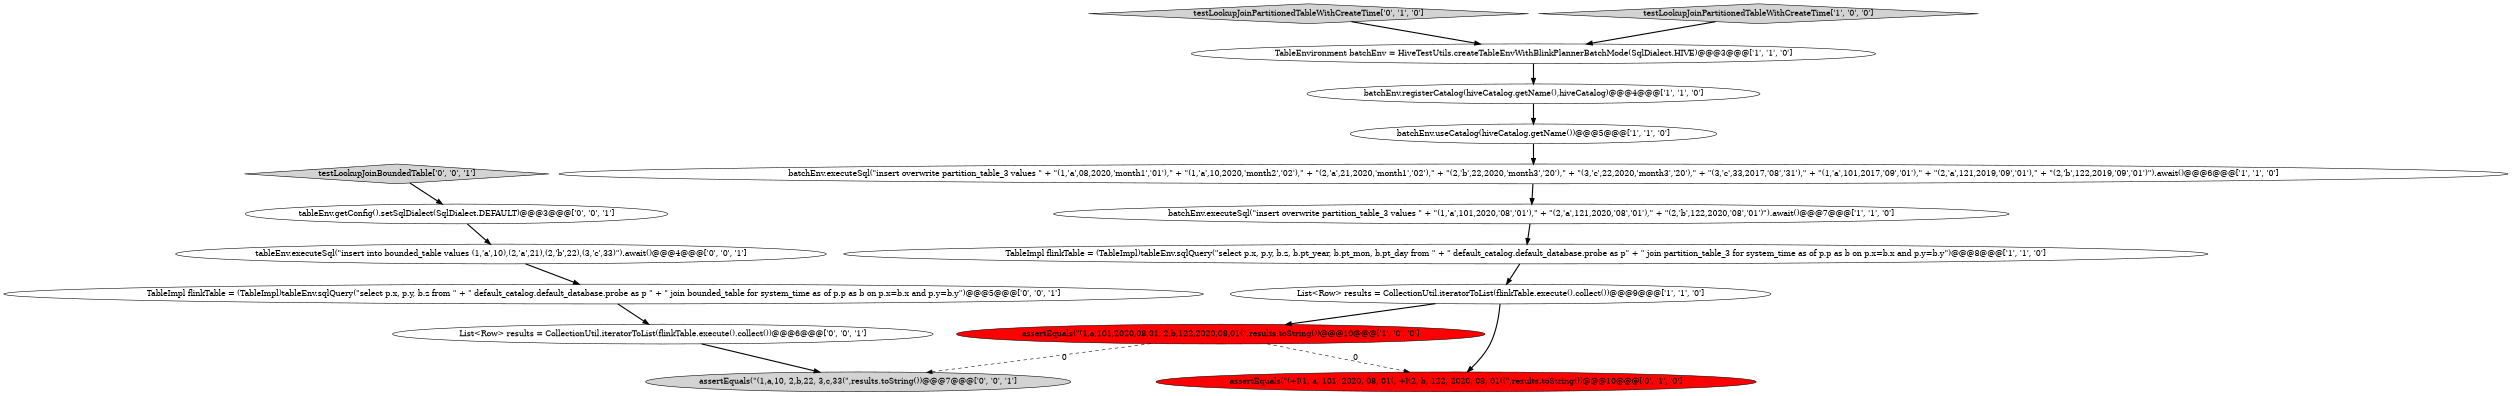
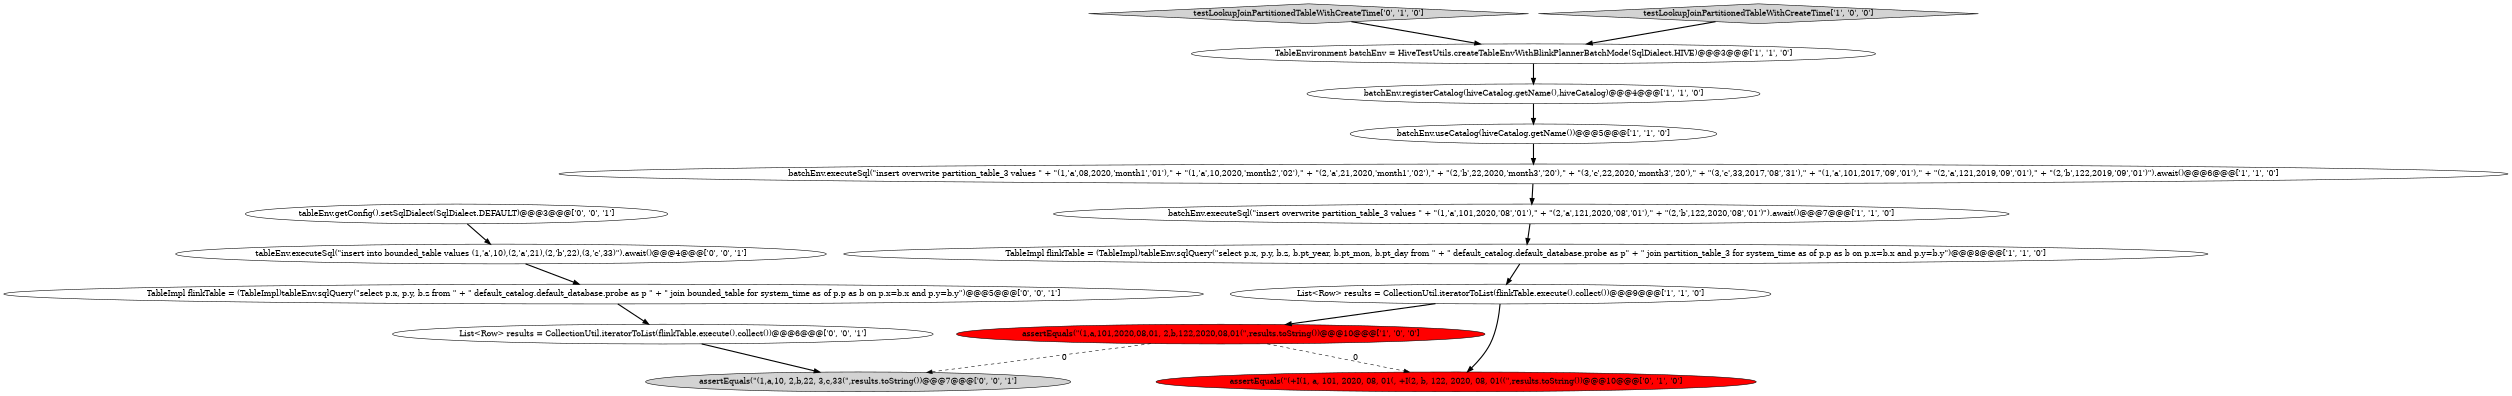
(397, 174) -> none
